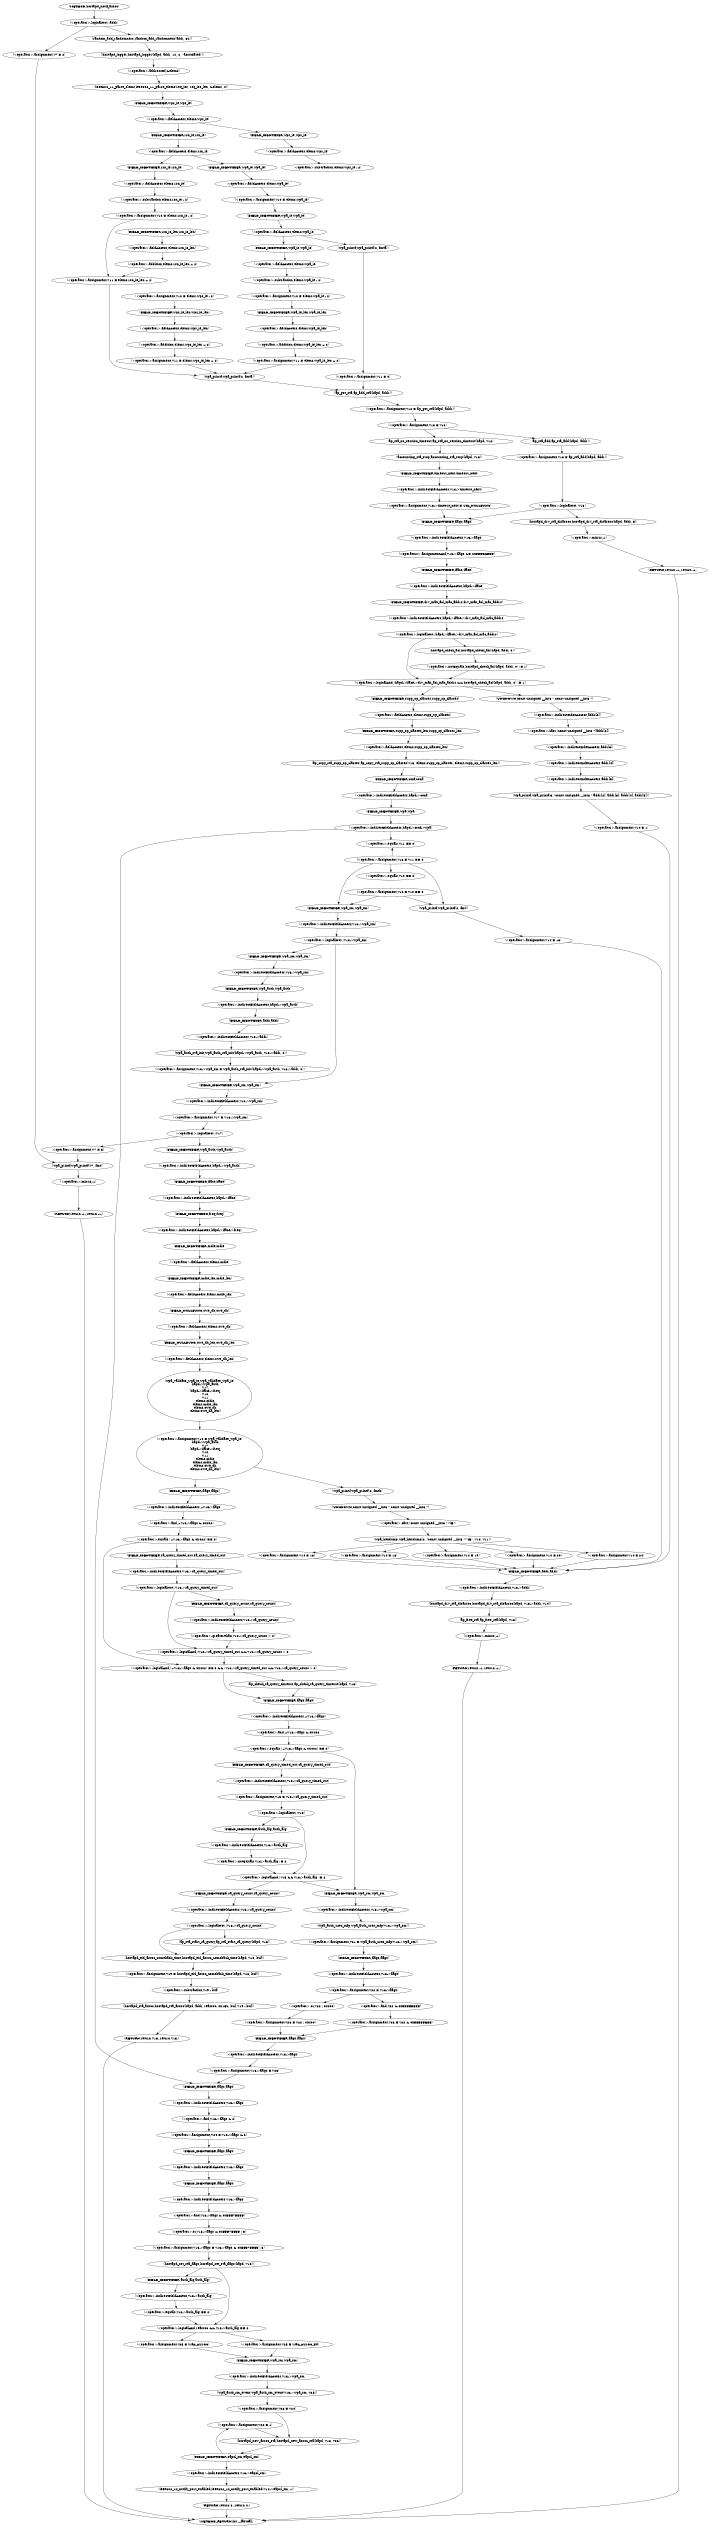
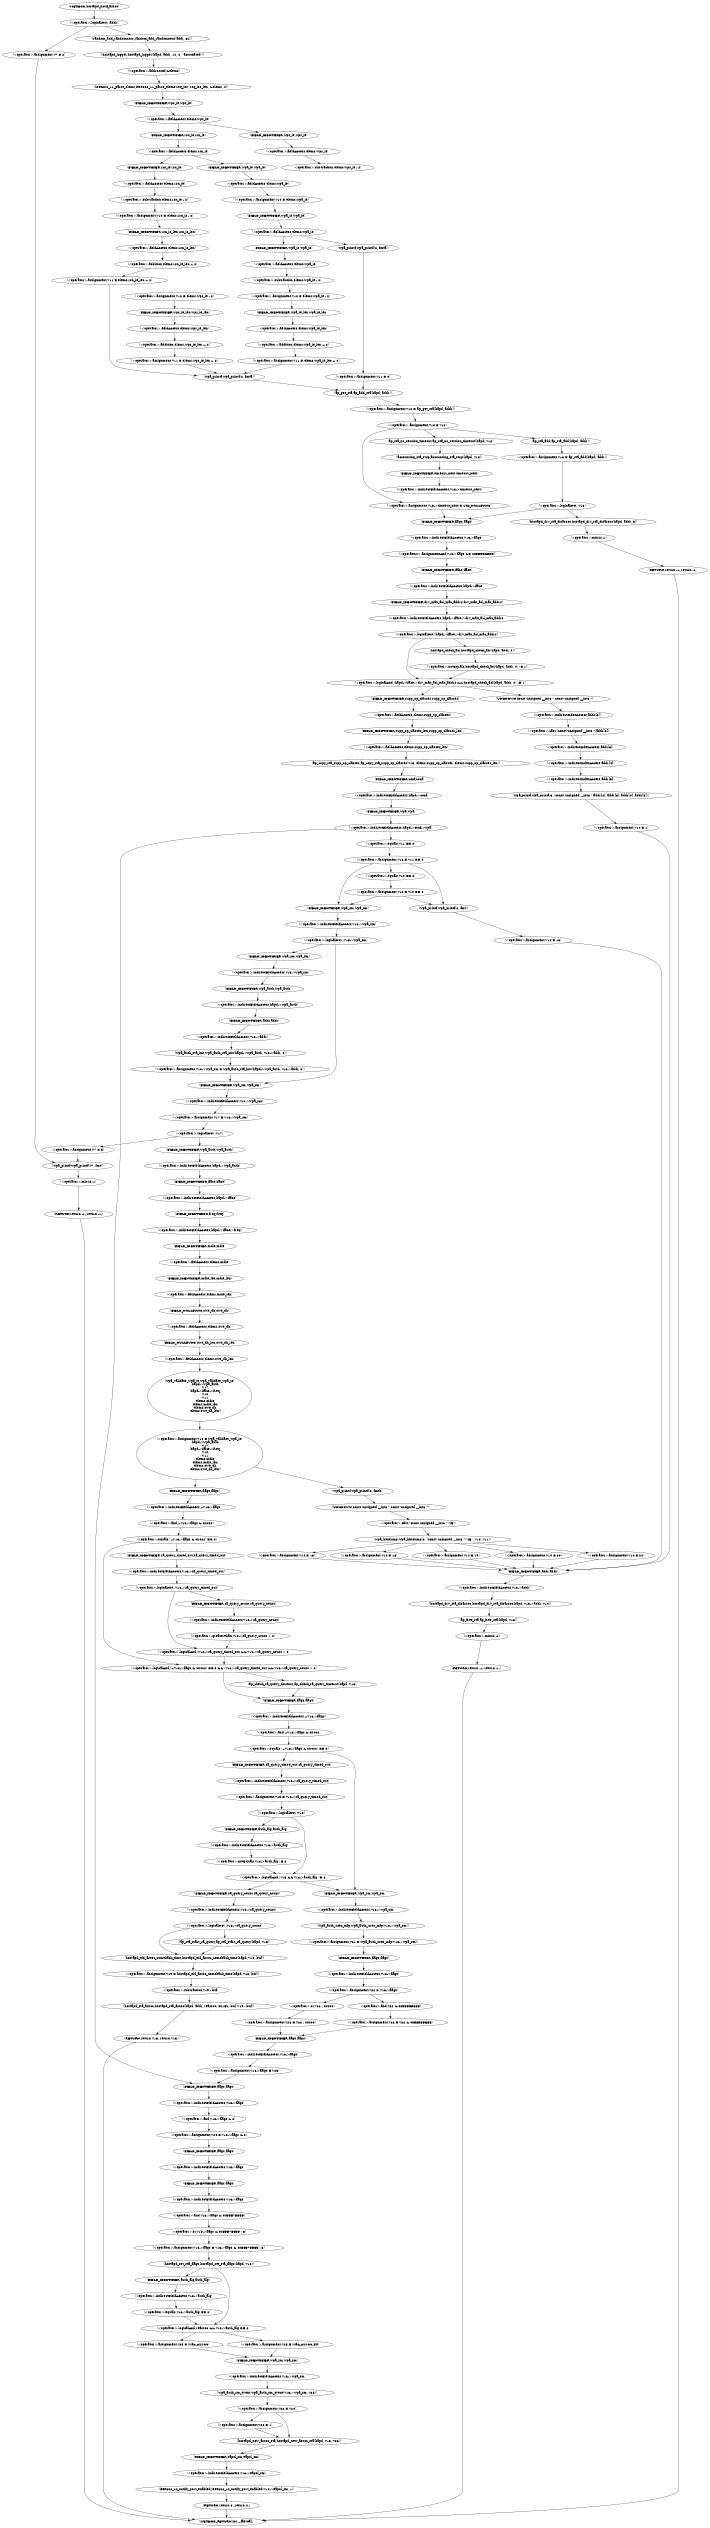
(108, 239) -> (158, 223)
(439, 497) -> (363, 466)
(392, 853) -> (389, 851)
none -> (391, 883)
none -> (363, 1933)
(216, 2440) -> (257, 2416)
